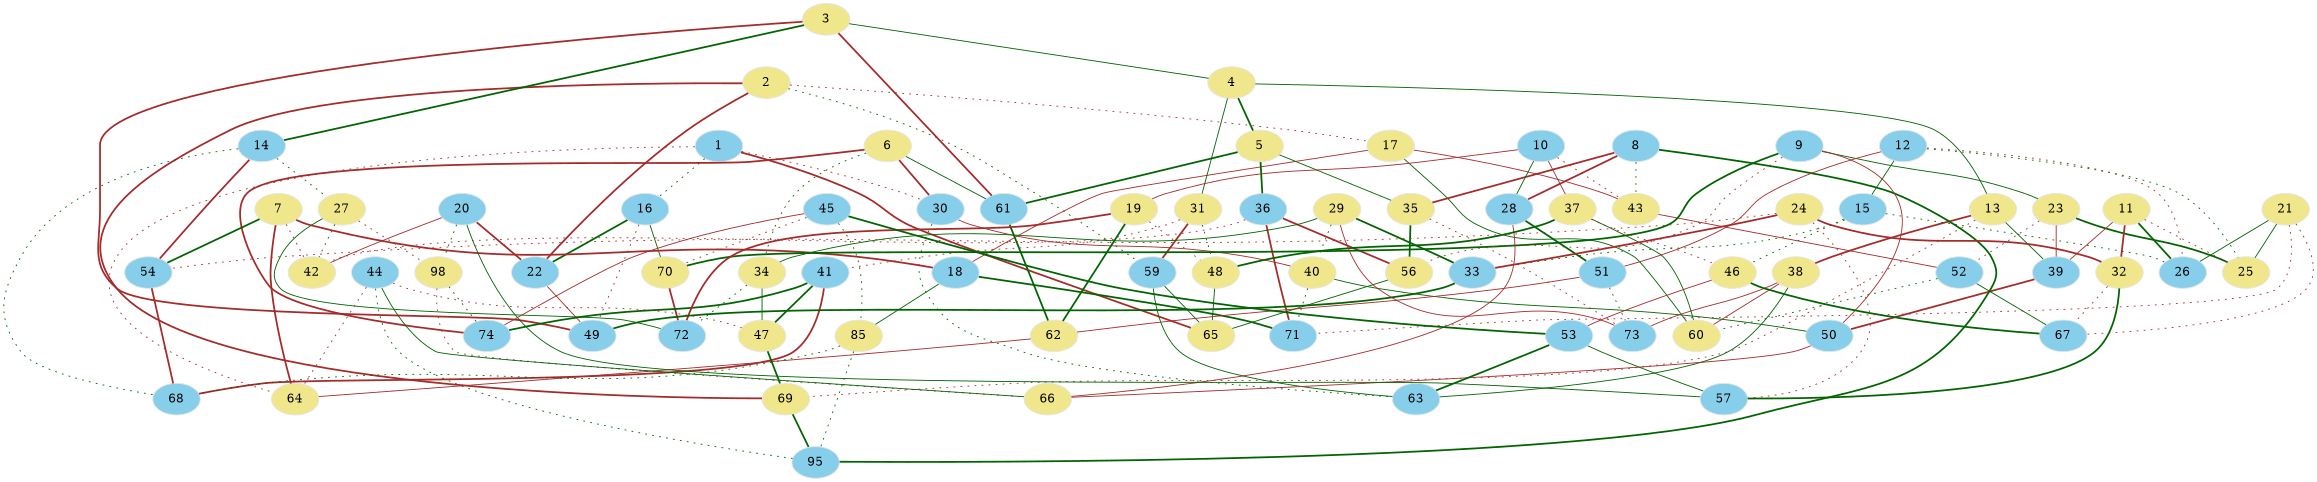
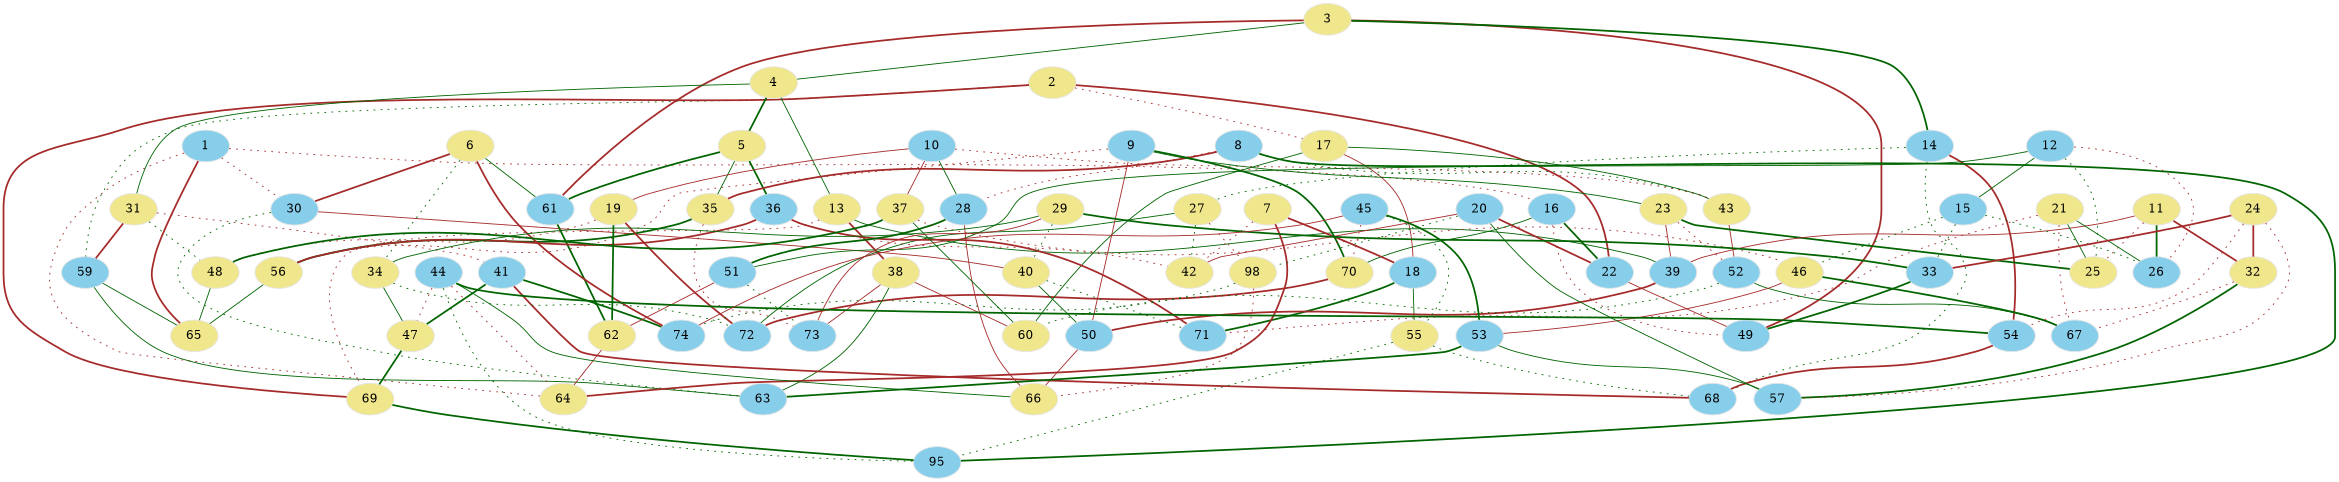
(1517, 170) -> (1494, 157)
(682, 178) -> (882, 165)
(1573, 178) -> (1081, 175)
(1751, 206) -> (1187, 174)
(213, 241) -> (991, 313)
(859, 336) -> (1415, 336)
